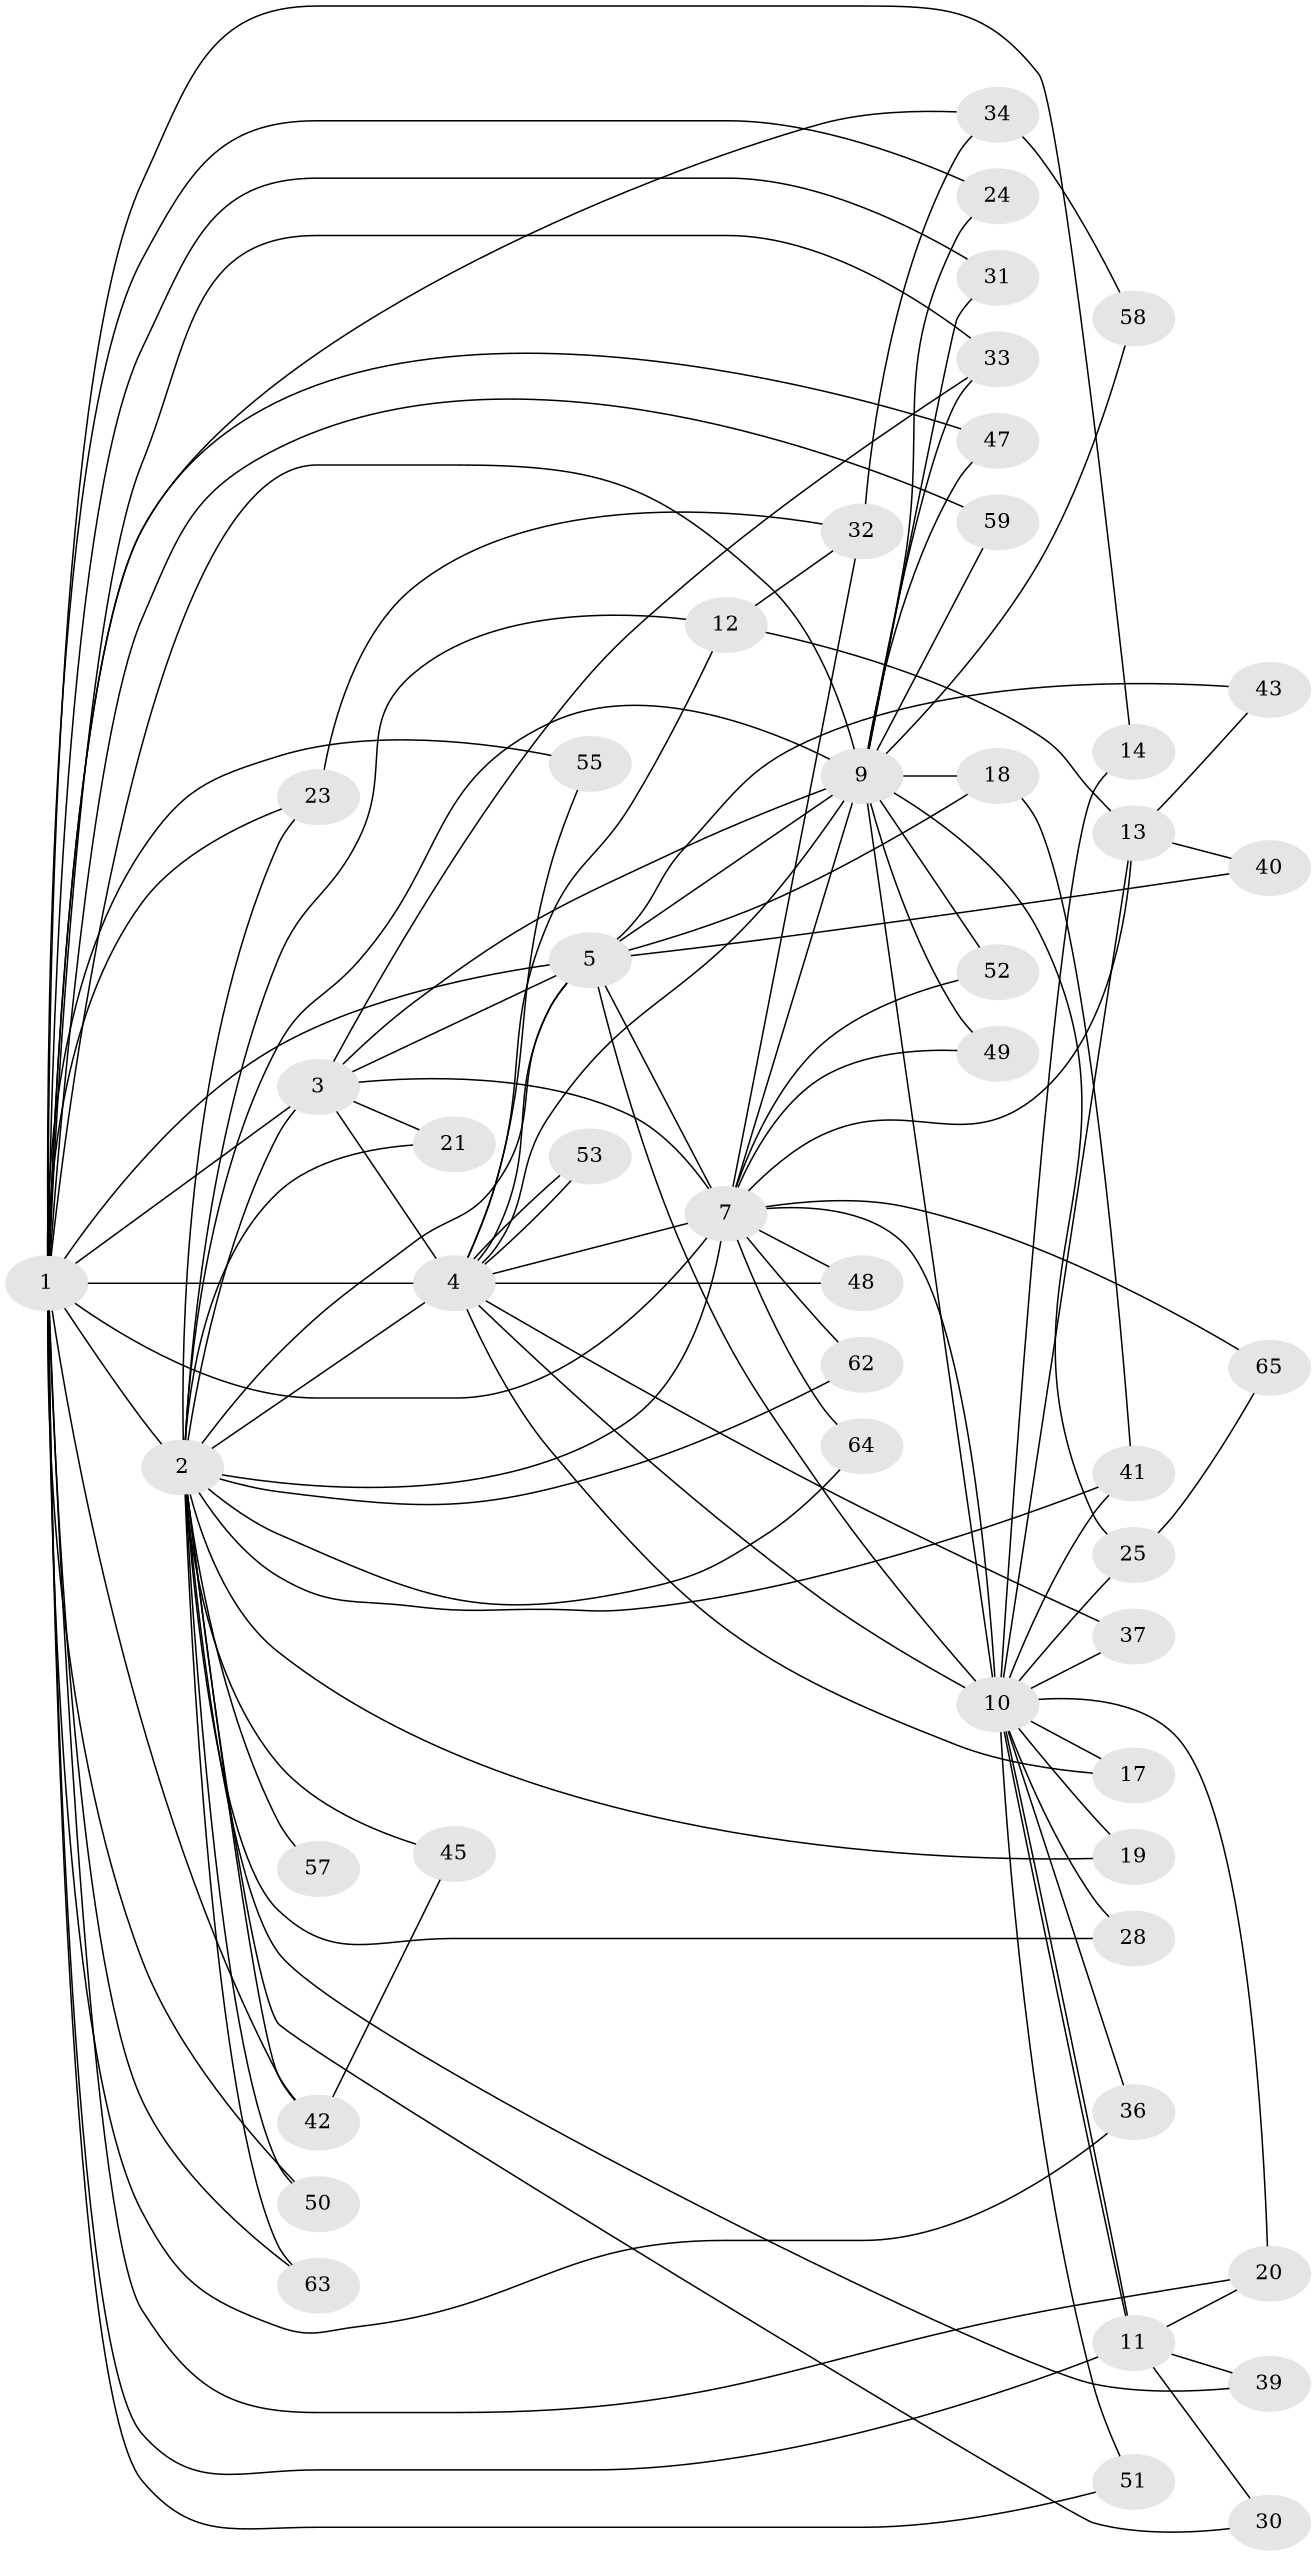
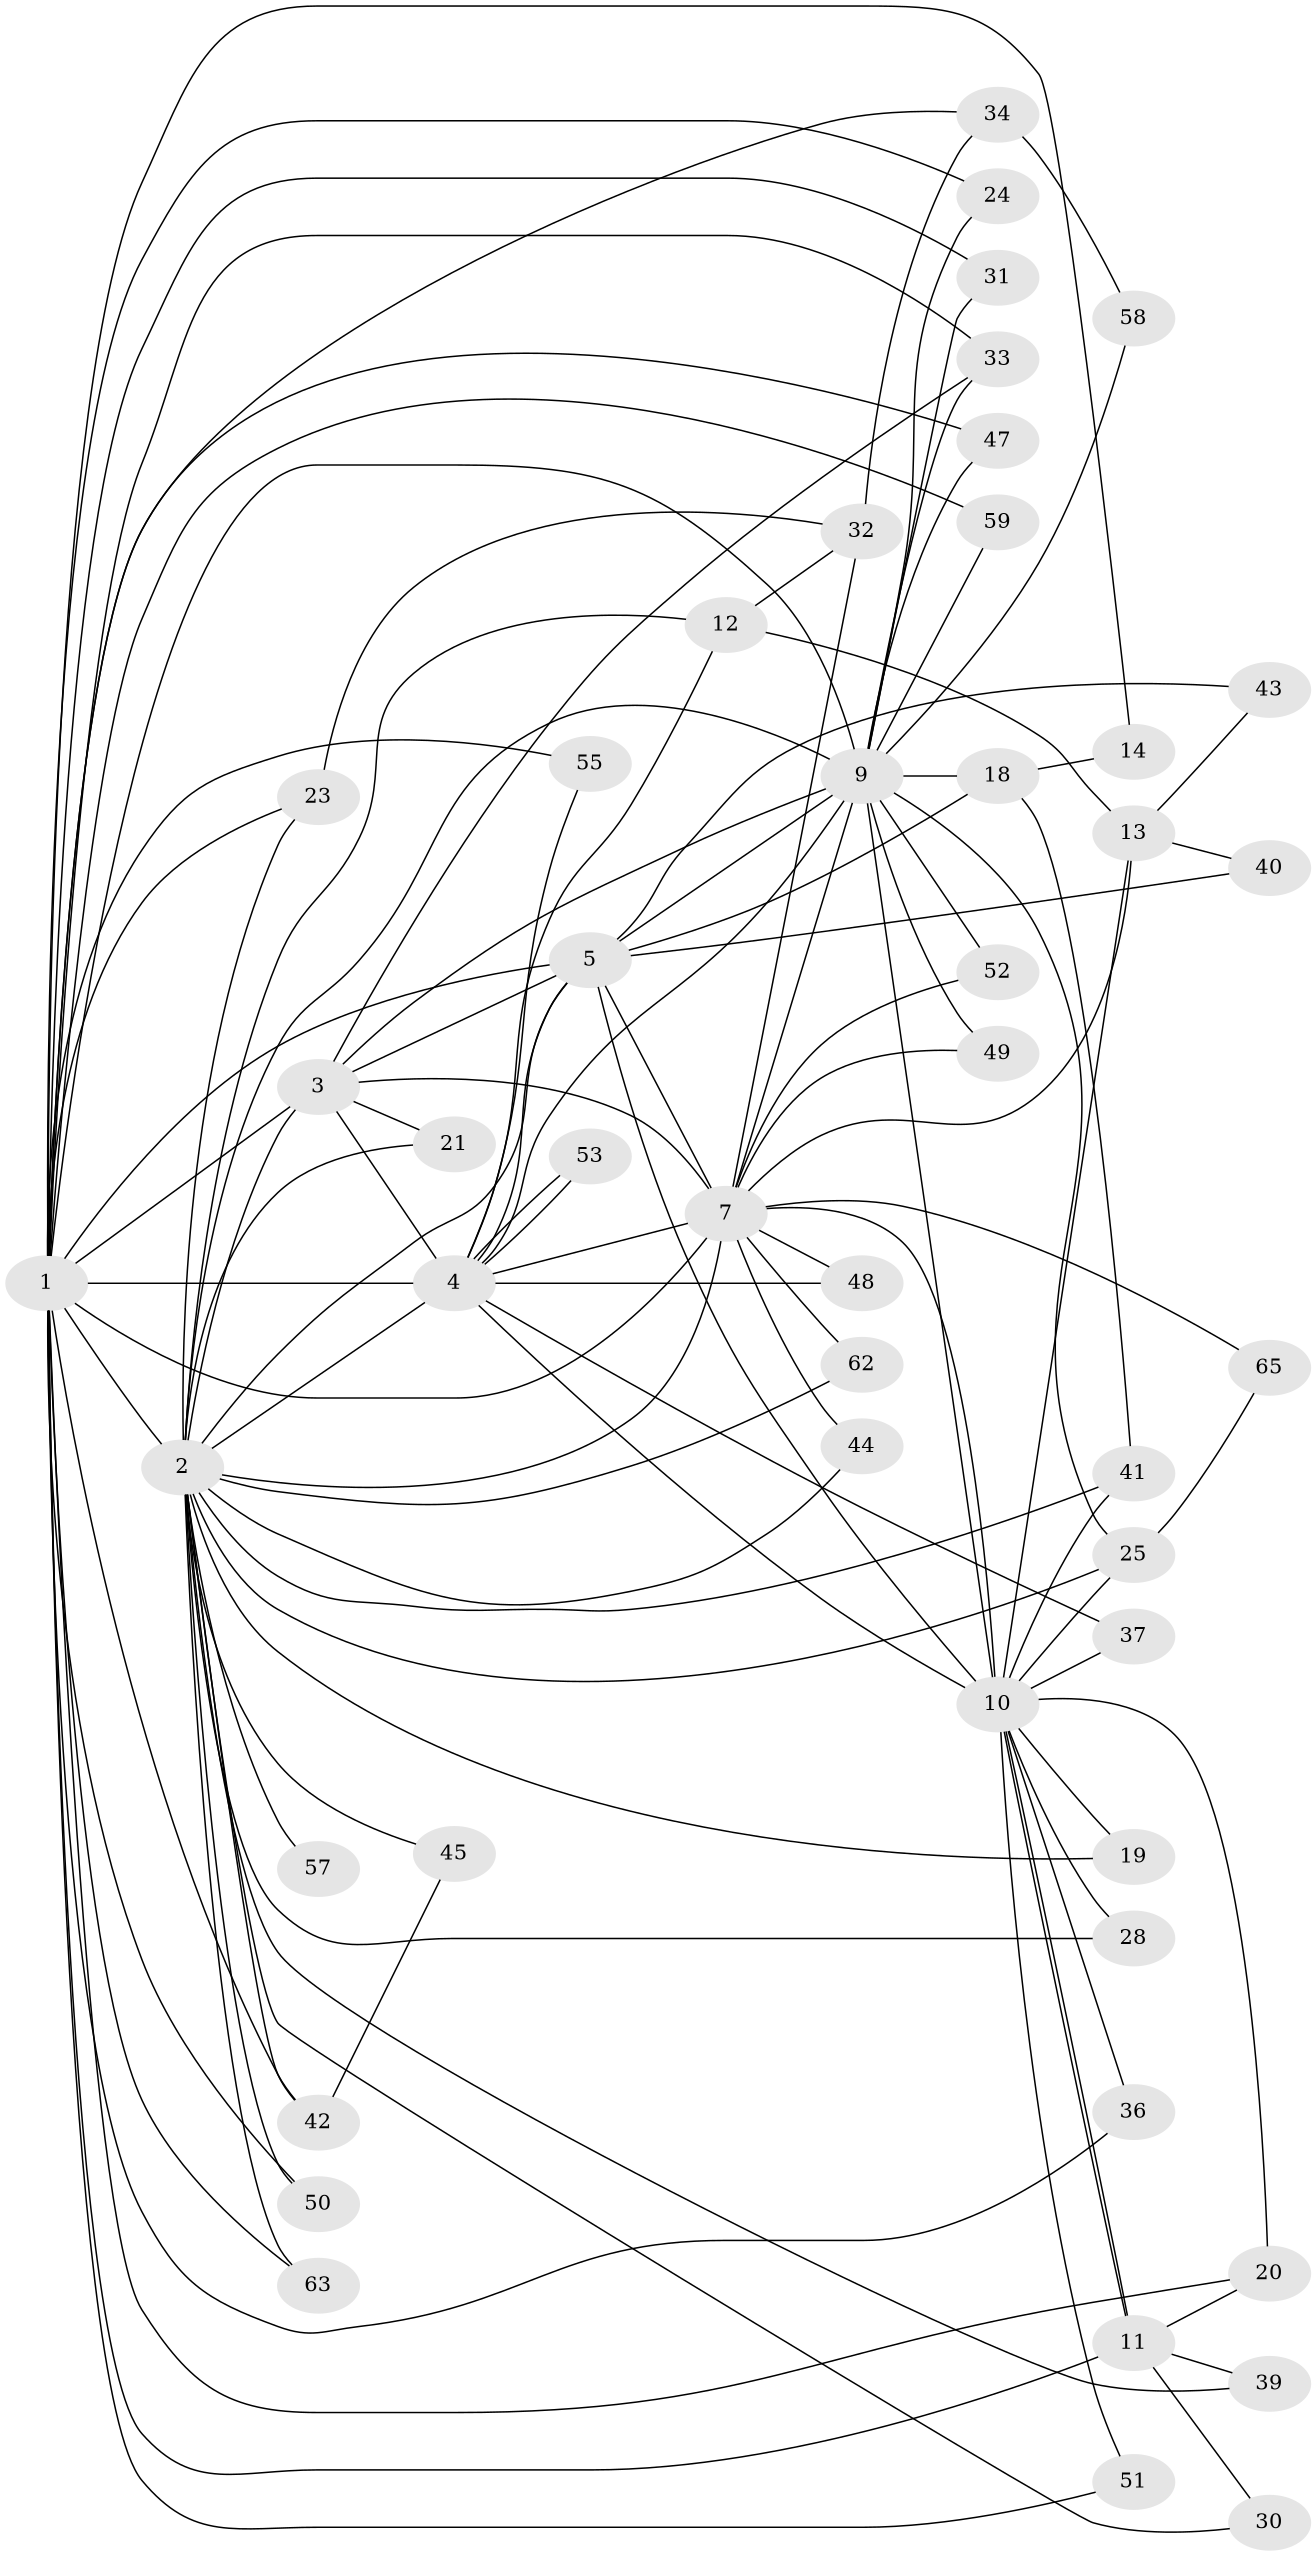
(1036, 1221) -> (1059, 765)
(862, 1446) -> (862, 1446)
none -> (617, 1680)
(1134, 1775) -> none
